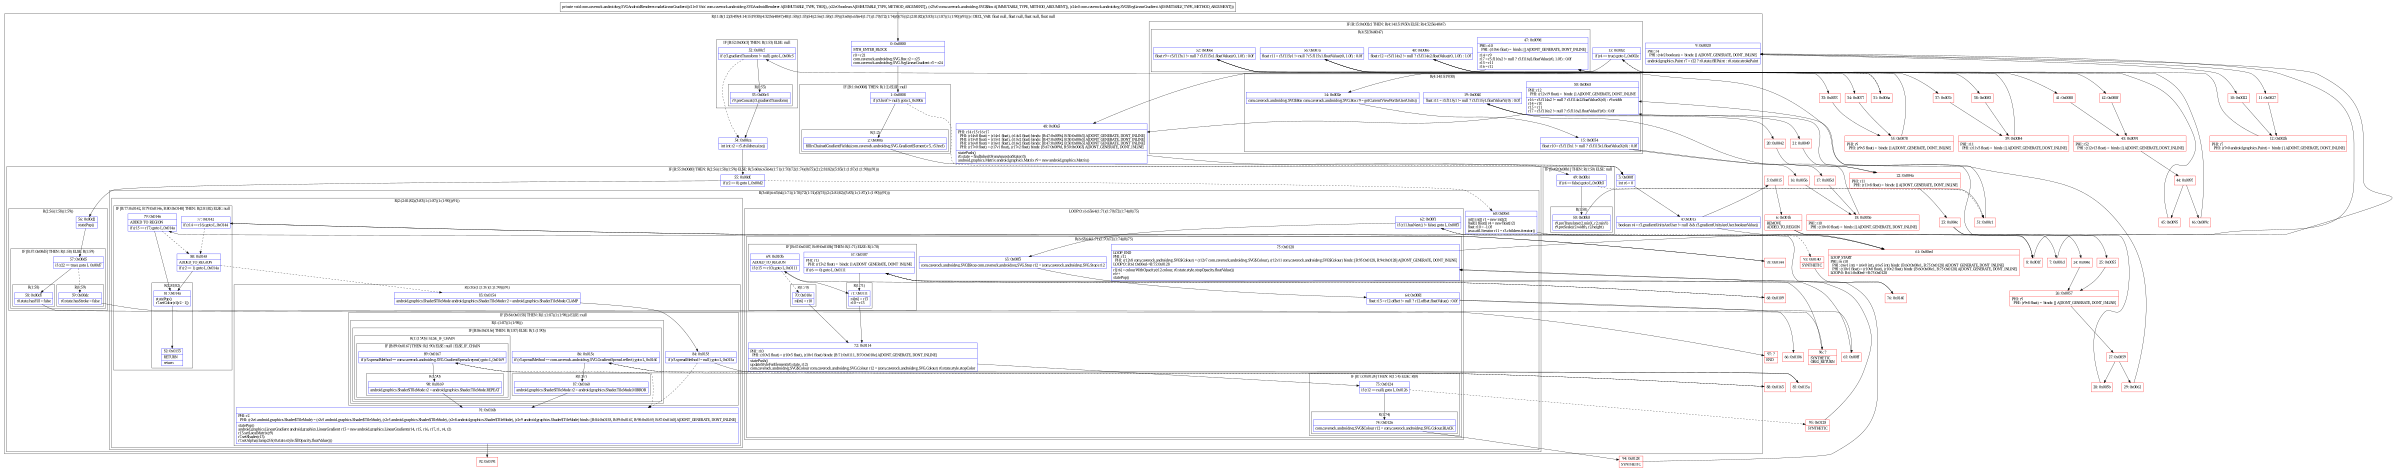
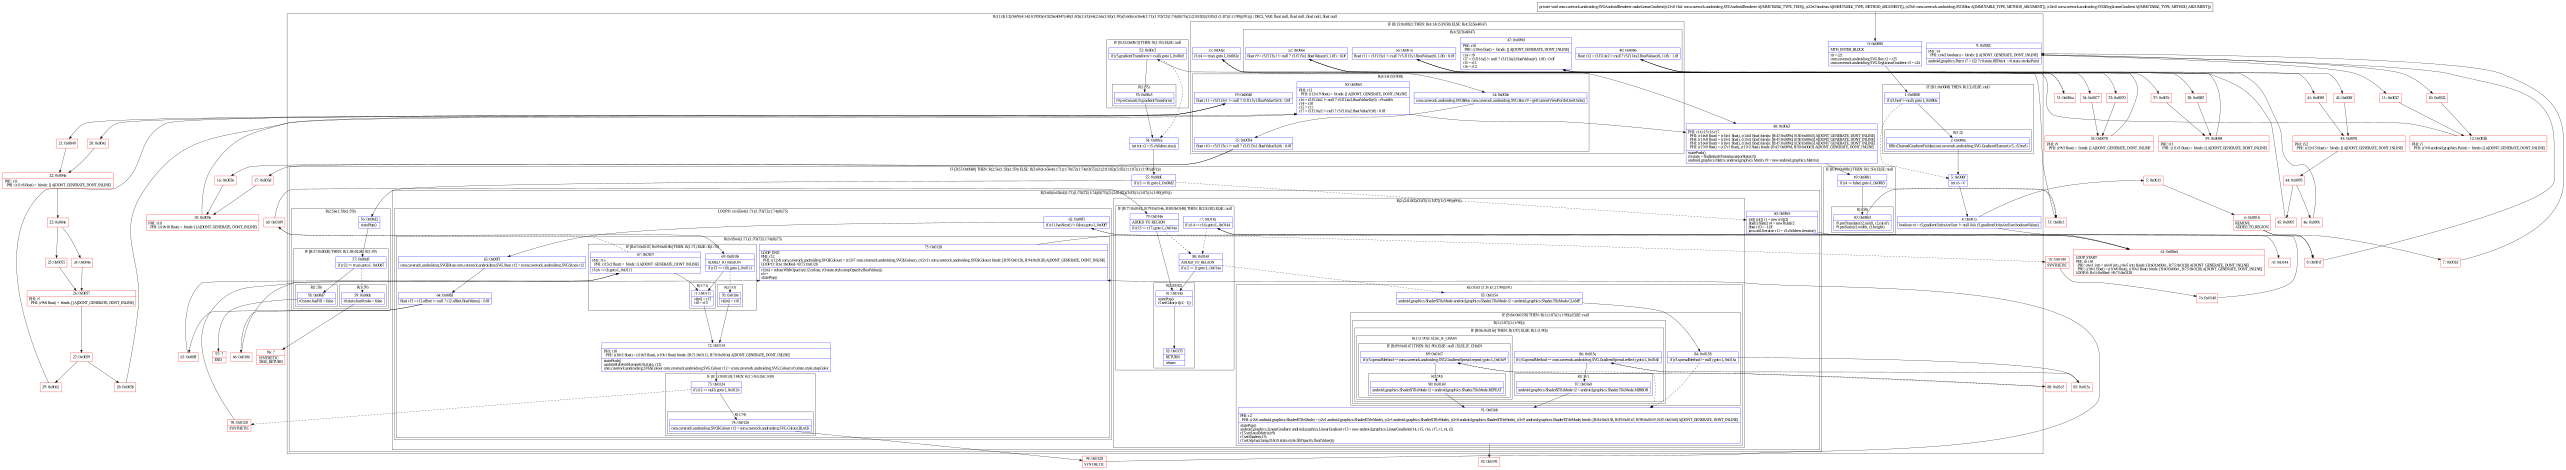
(729, 236) -> (705, 188)
(1376, 281) -> (409, 281)
